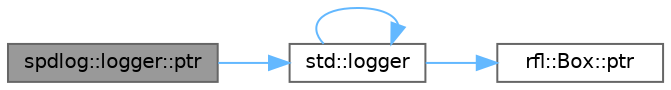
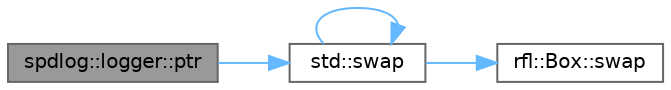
(358, 63) -> (358, 63)
(580, 63) -> (580, 63)
